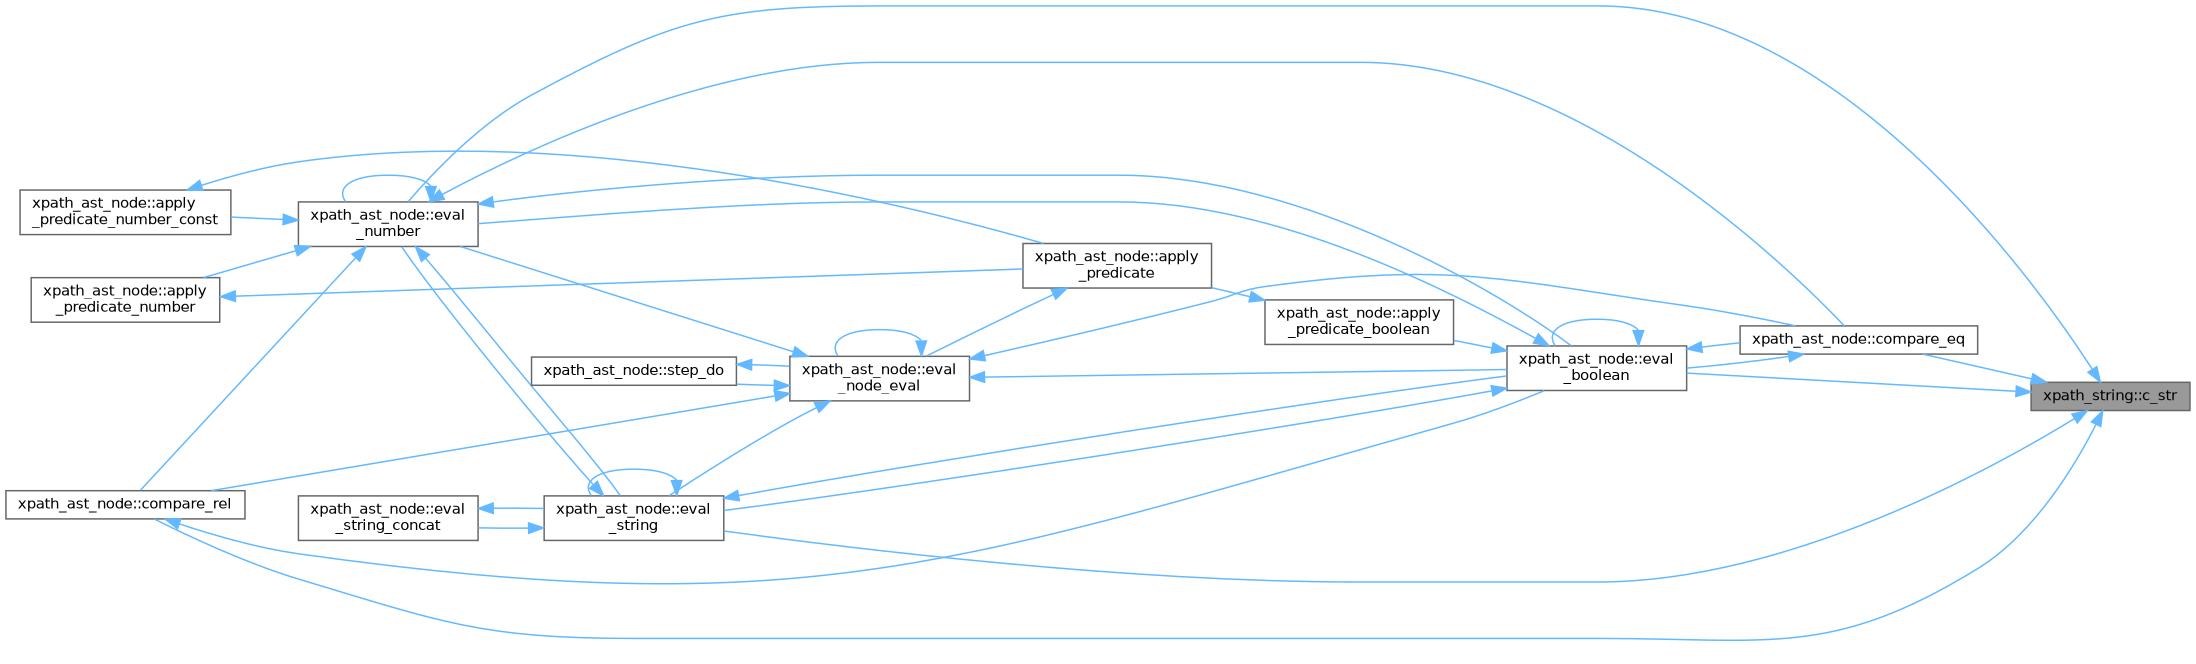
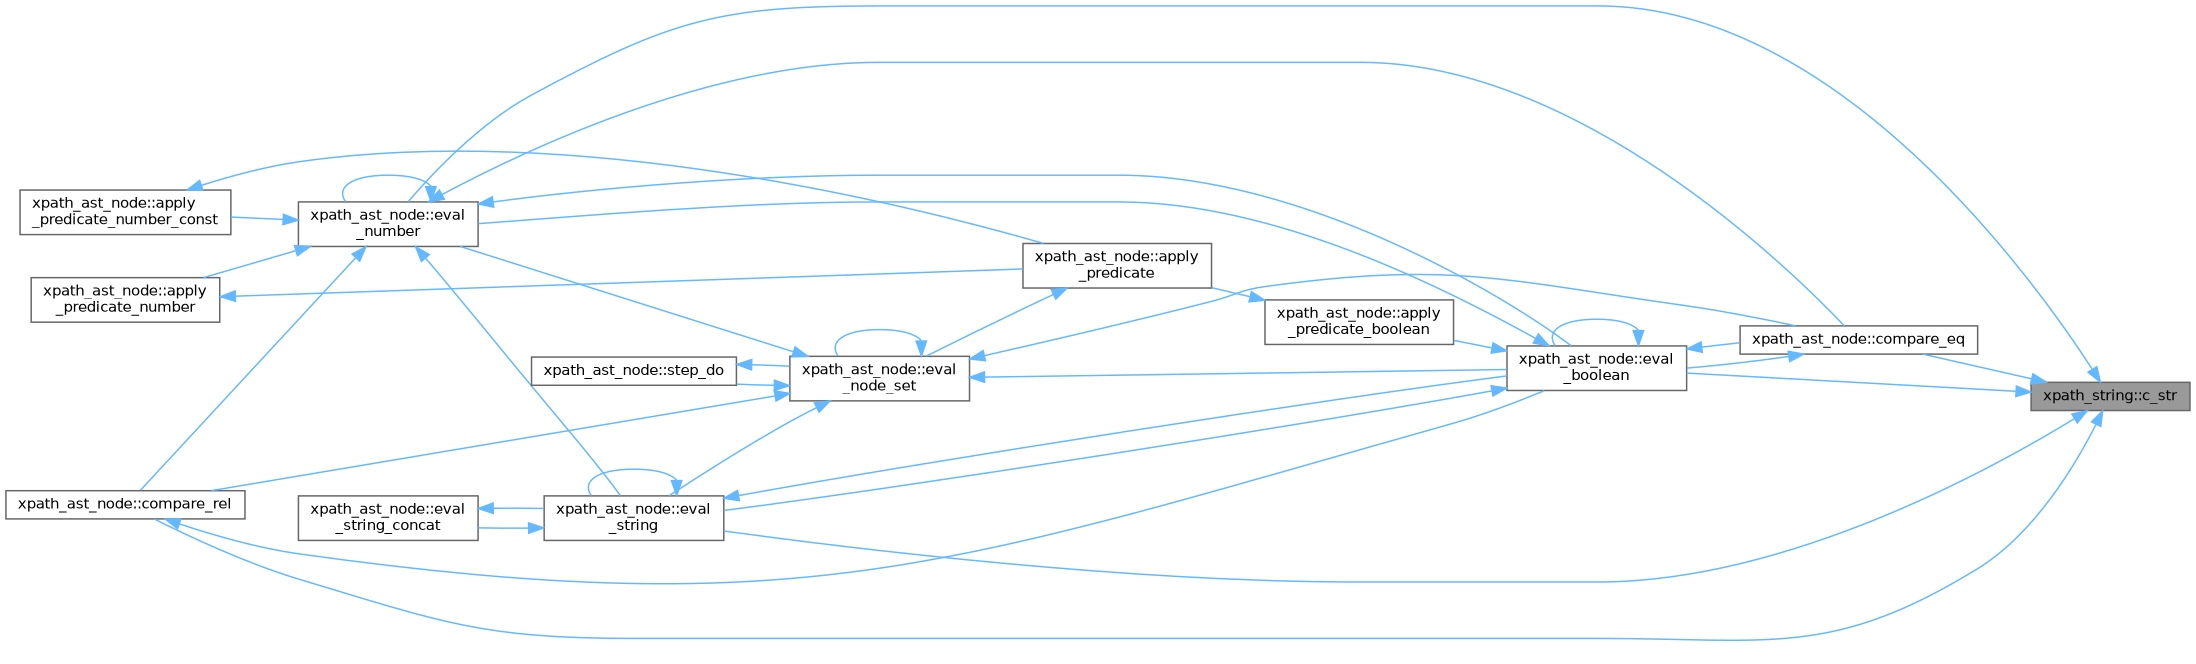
(495, 368) -> none
(880, 379) -> (880, 379)
